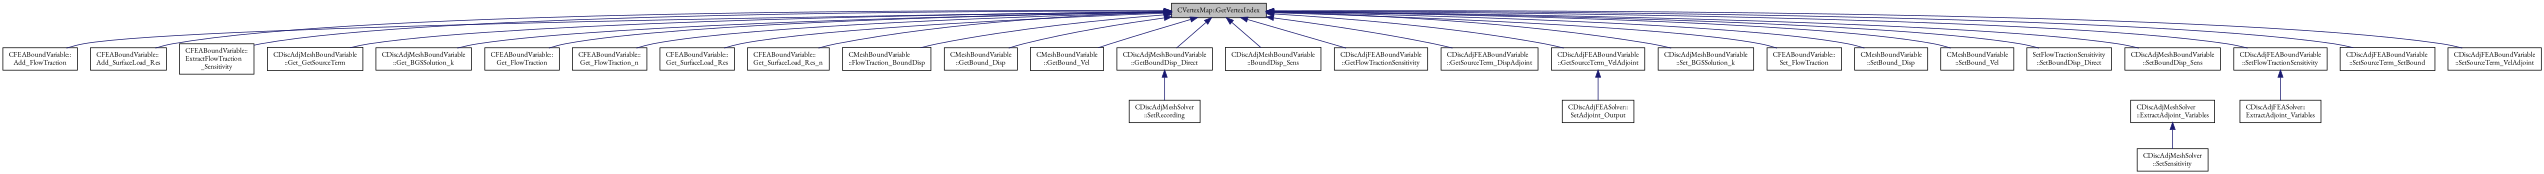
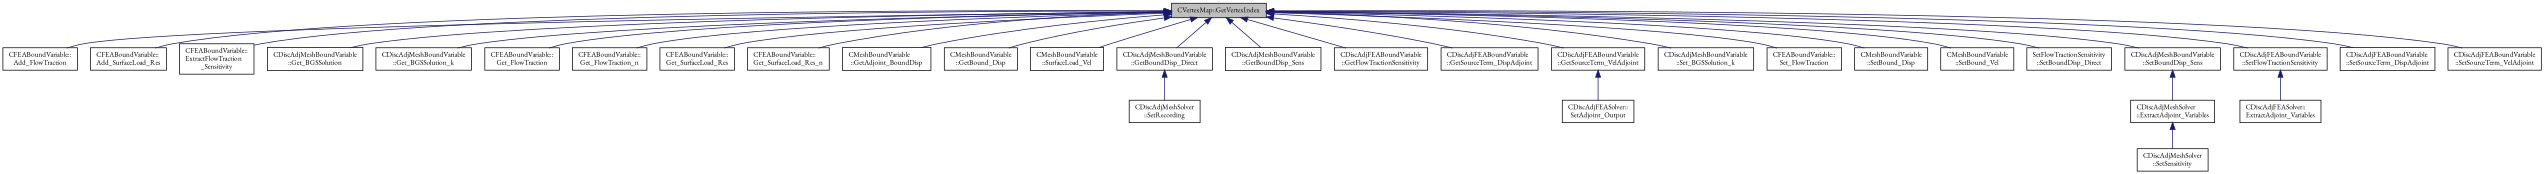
(315, 59) -> (315, 59)
(887, 59) -> (887, 59)
(1067, 59) -> (1067, 59)
(1273, 59) -> (1273, 59)
(2388, 59) -> (2388, 59)
none -> (2173, 89)
